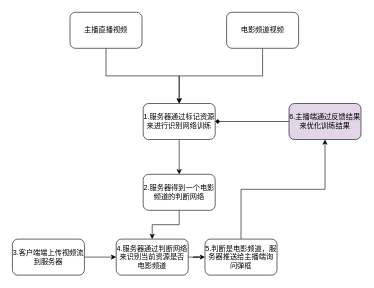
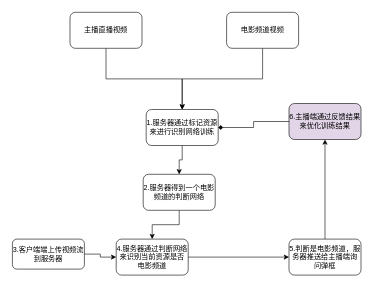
(179, 122) -> (182, 128)
(48, 257) -> (48, 254)
(241, 257) -> (325, 257)
